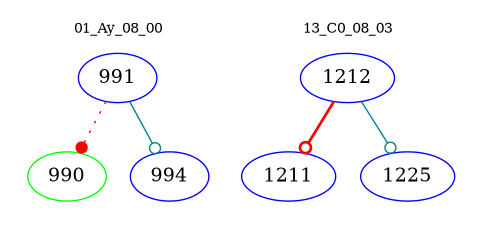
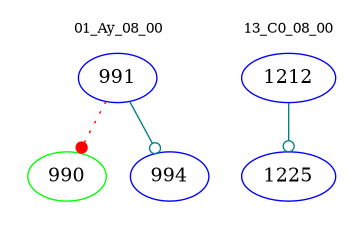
(348, 29) -> (289, 29)
(289, 176) -> none
